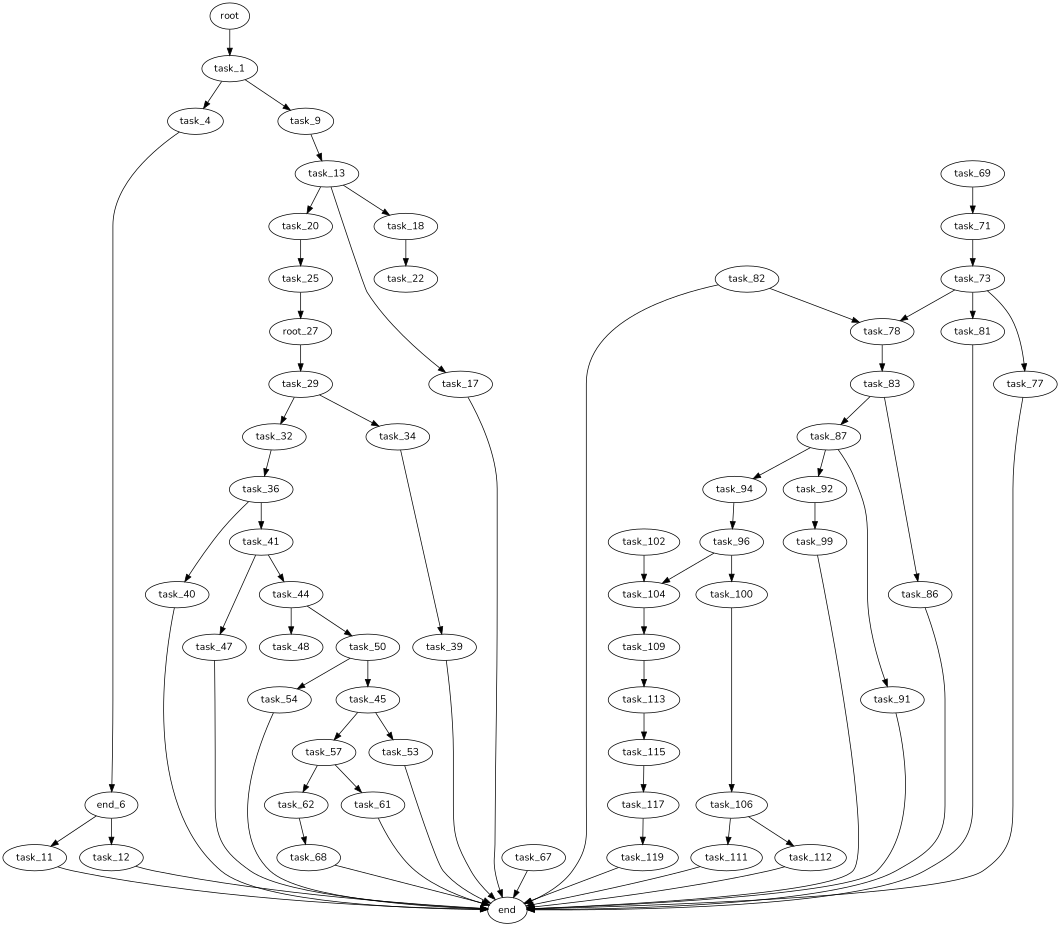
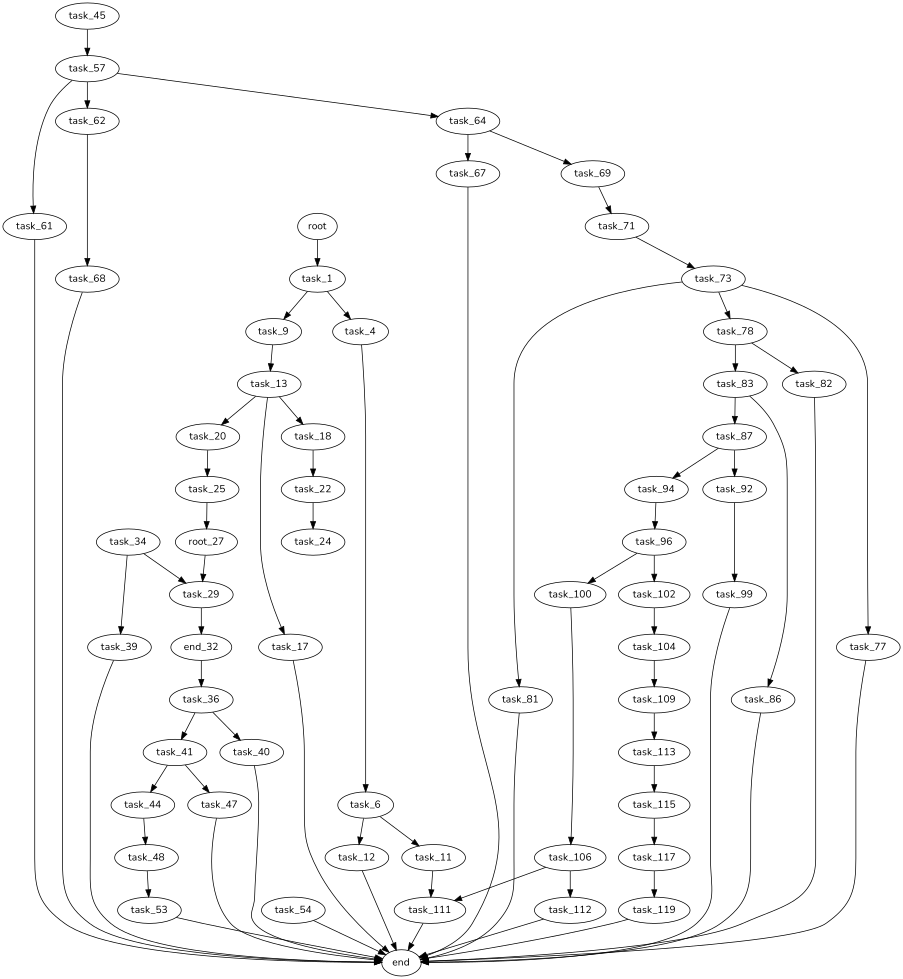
none -> (468, 121)
(811, 304) -> (772, 356)
(346, 409) -> (162, 566)
(274, 437) -> (201, 647)
none -> (313, 542)
(691, 566) -> (654, 565)
(368, 647) -> none
(892, 700) -> none
(382, 723) -> (148, 880)
(111, 805) -> (366, 805)
(268, 898) -> (432, 880)
